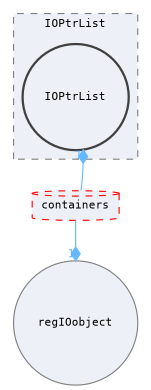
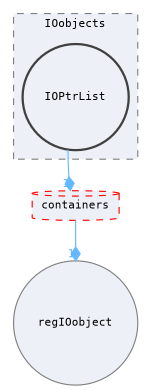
(76, 24) -> (76, 24)
(82, 177) -> (68, 166)
